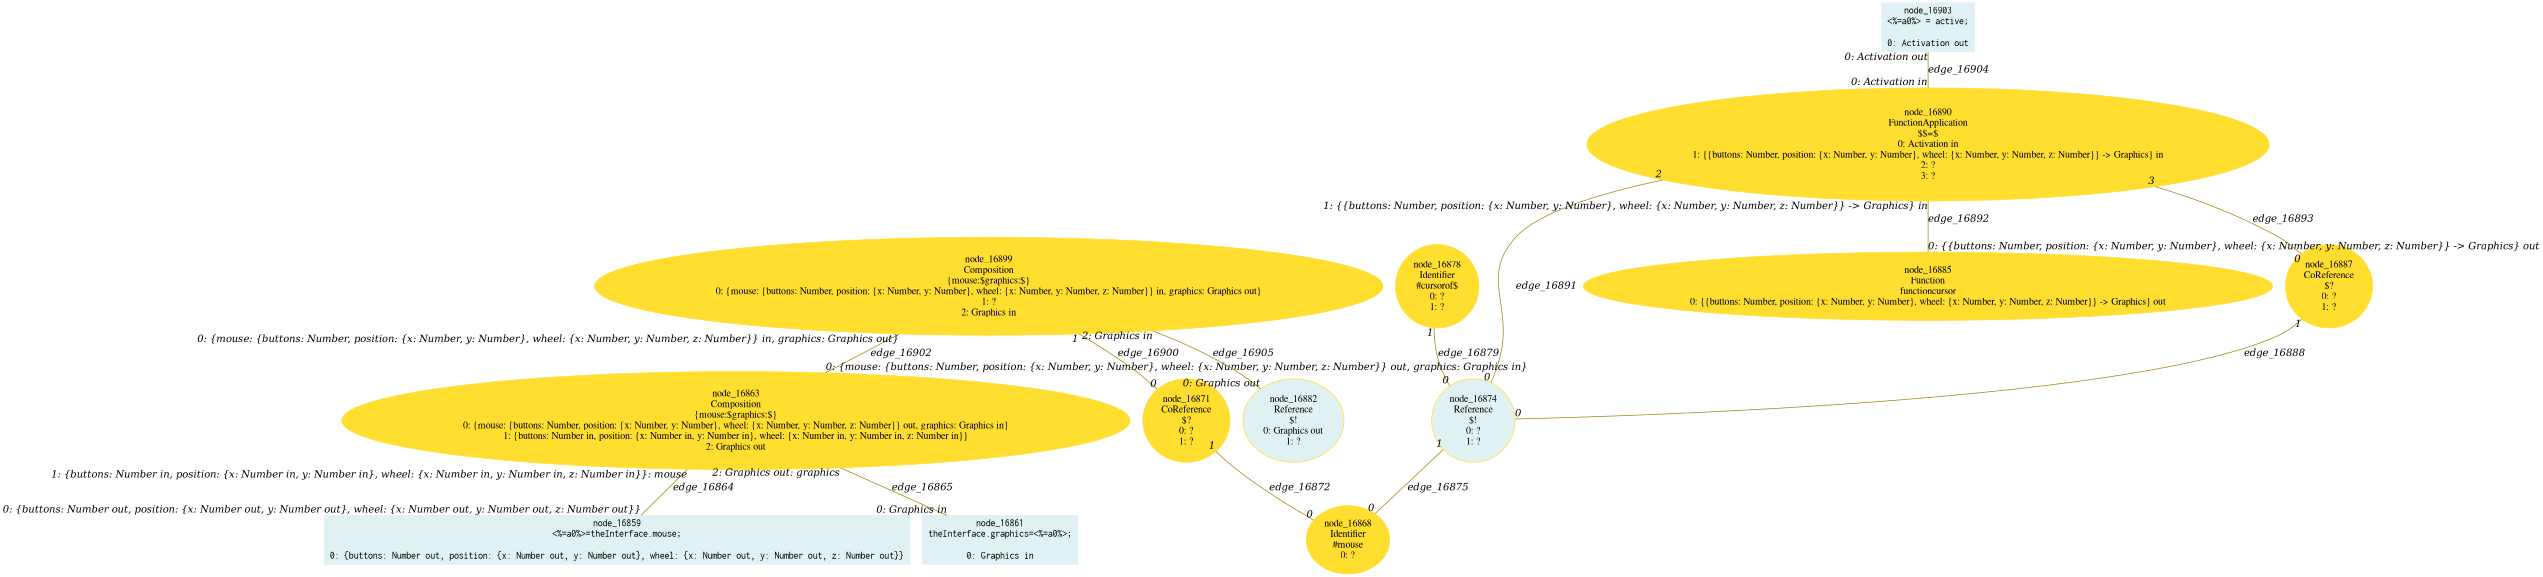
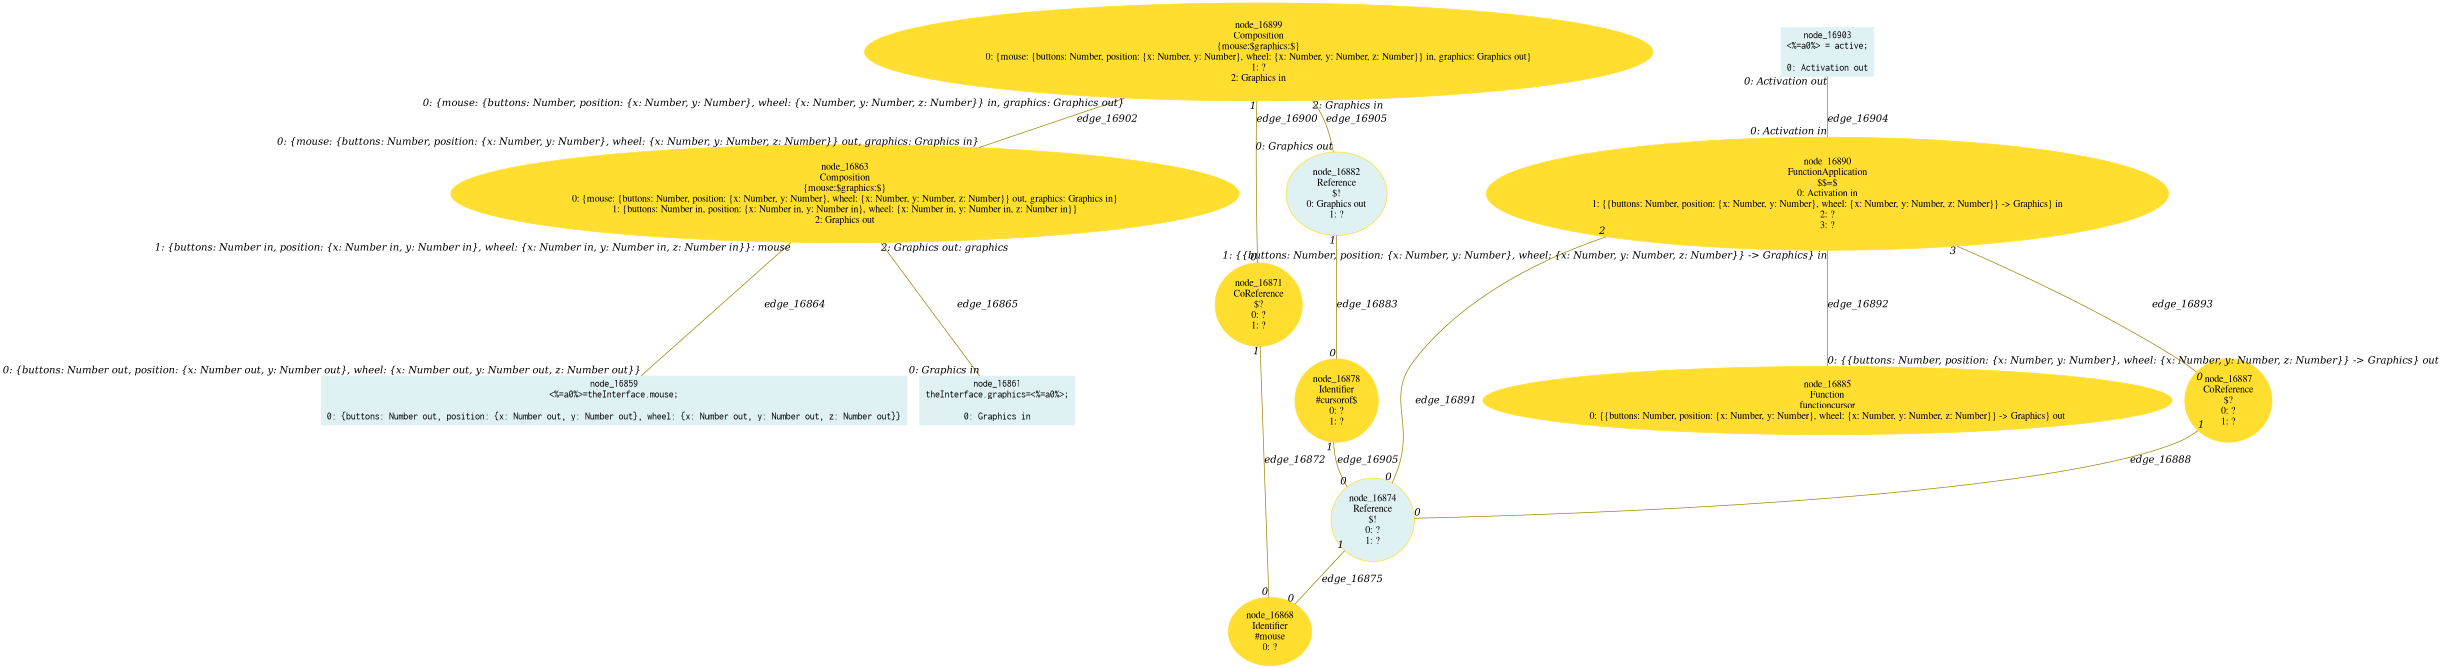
none -> (1337, 297)
(1469, 353) -> (1368, 460)
